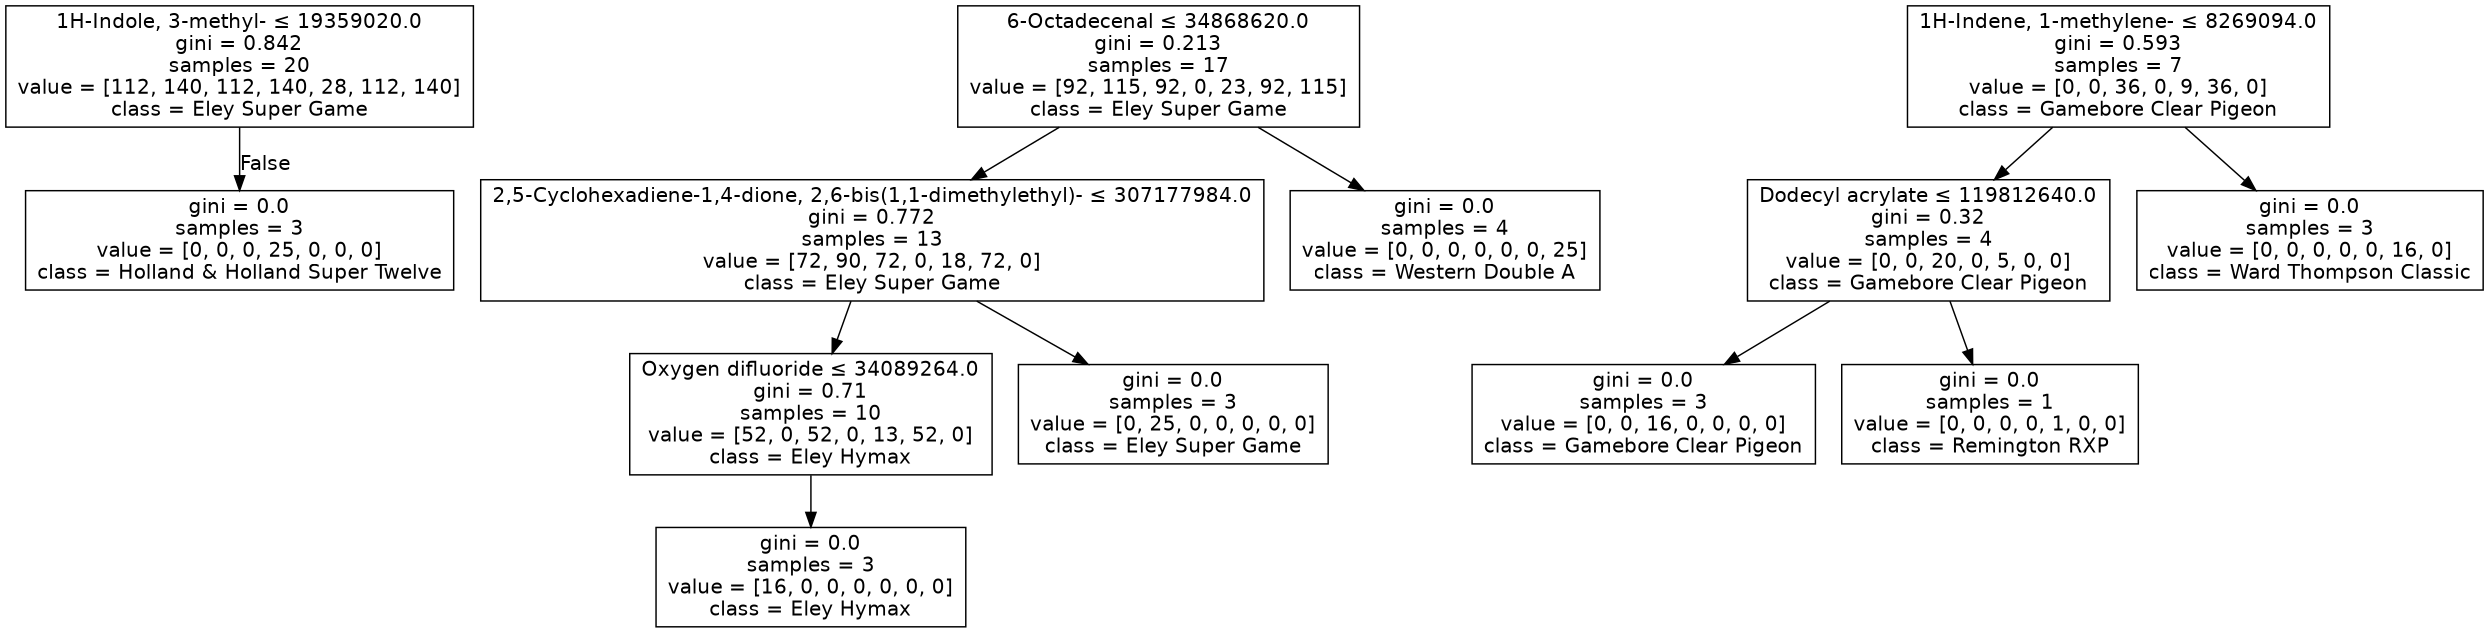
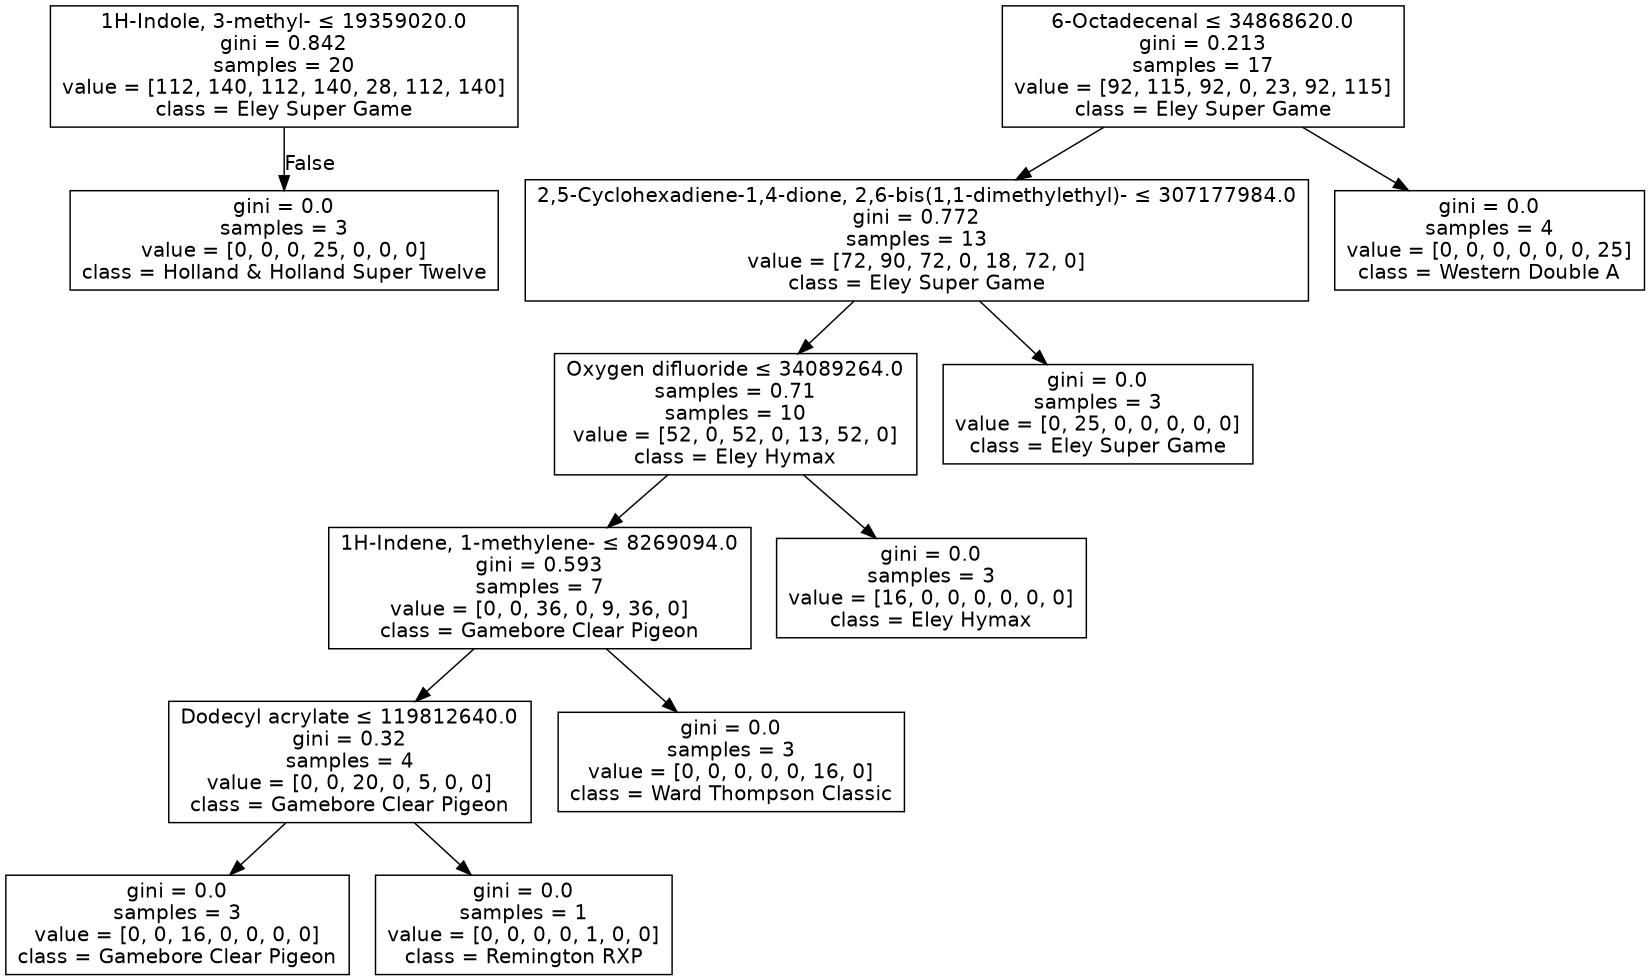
(811, 392) -> (736, 392)
none -> (643, 496)
